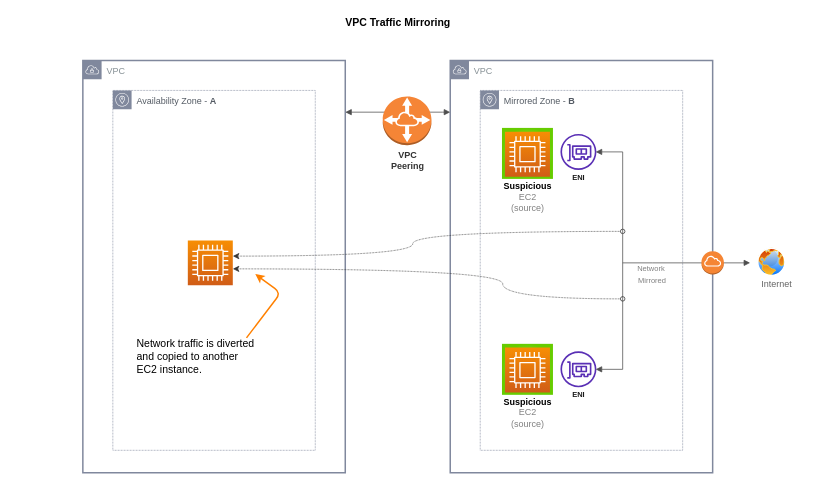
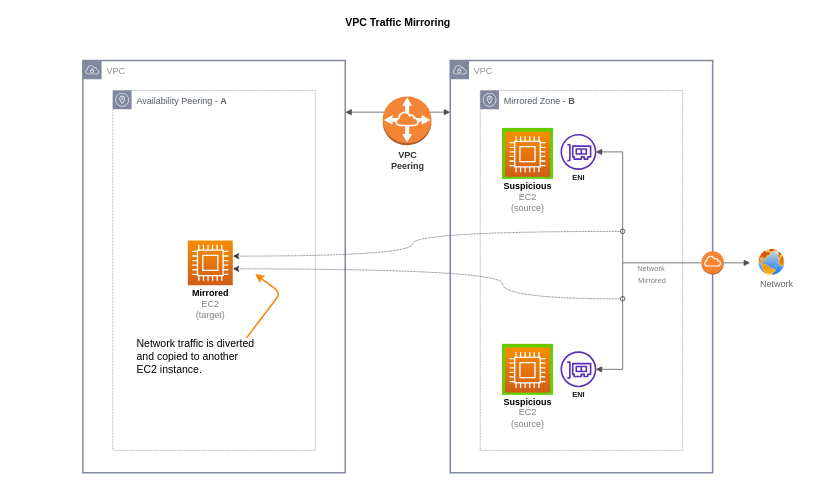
(180, 101) -> (187, 101)
(777, 285) -> (777, 285)
none -> (210, 304)
